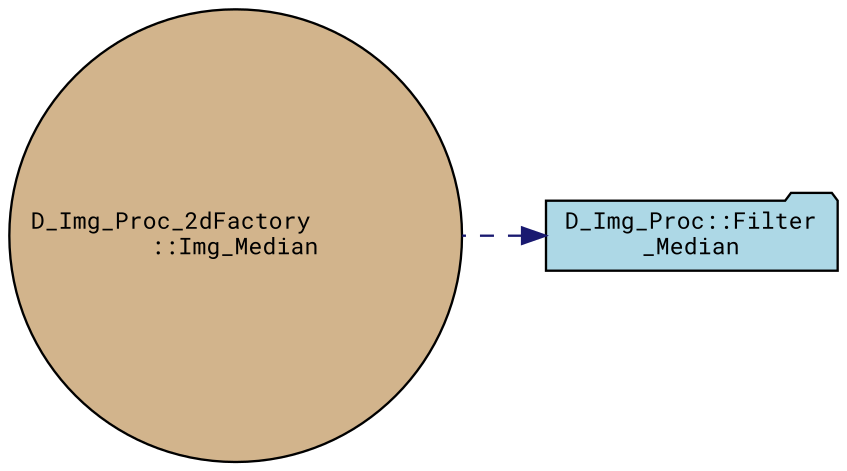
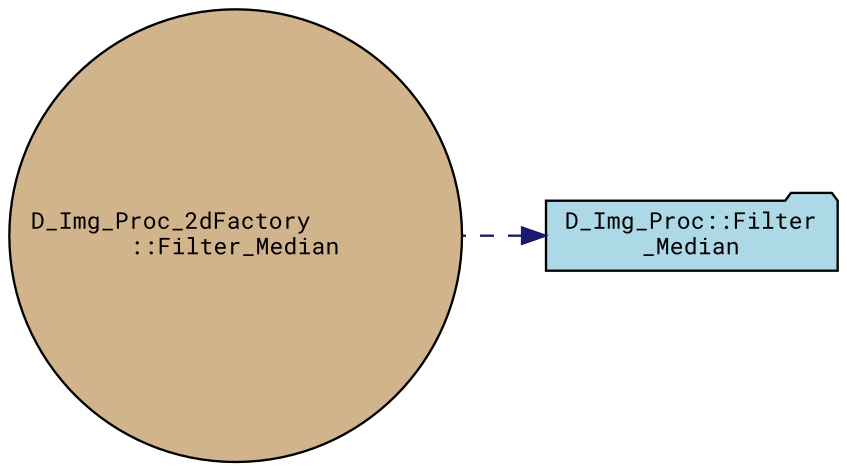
(236, 236) -> (236, 236)
